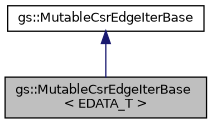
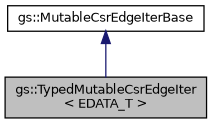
(106, 98) -> (106, 98)
